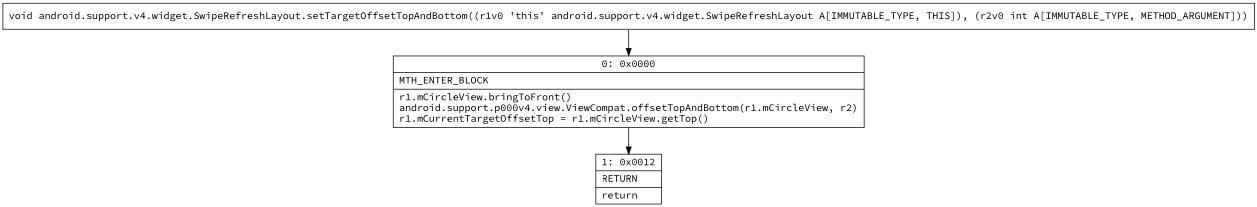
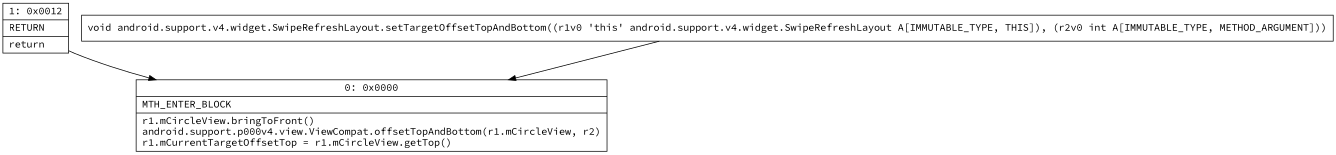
(629, 137) -> (108, 66)
